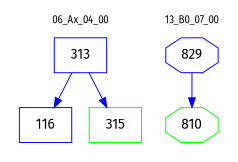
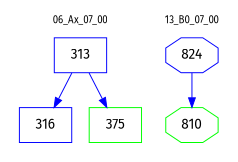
(80, 21) -> (80, 21)
(192, 55) -> (192, 55)
(46, 125) -> (46, 125)
(115, 125) -> (115, 125)
